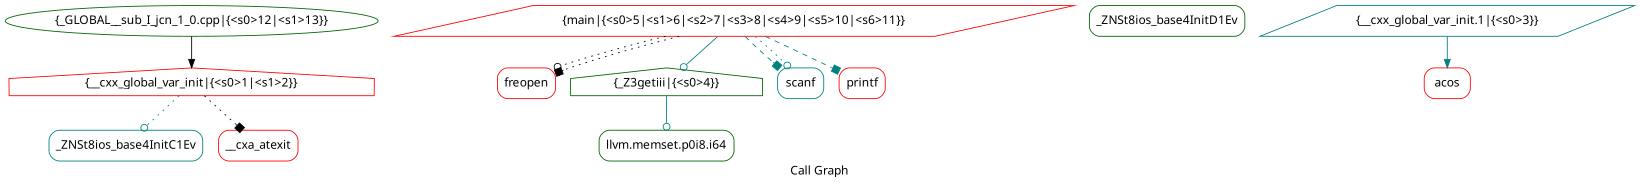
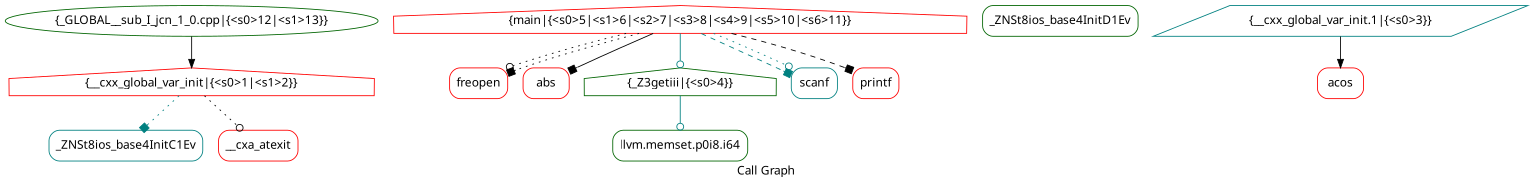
(734, 21) -> (680, 21)
(1447, 48) -> (1341, 48)
(798, 52) -> (788, 49)
none -> (546, 83)
(220, 110) -> (221, 111)
(163, 111) -> (164, 110)
